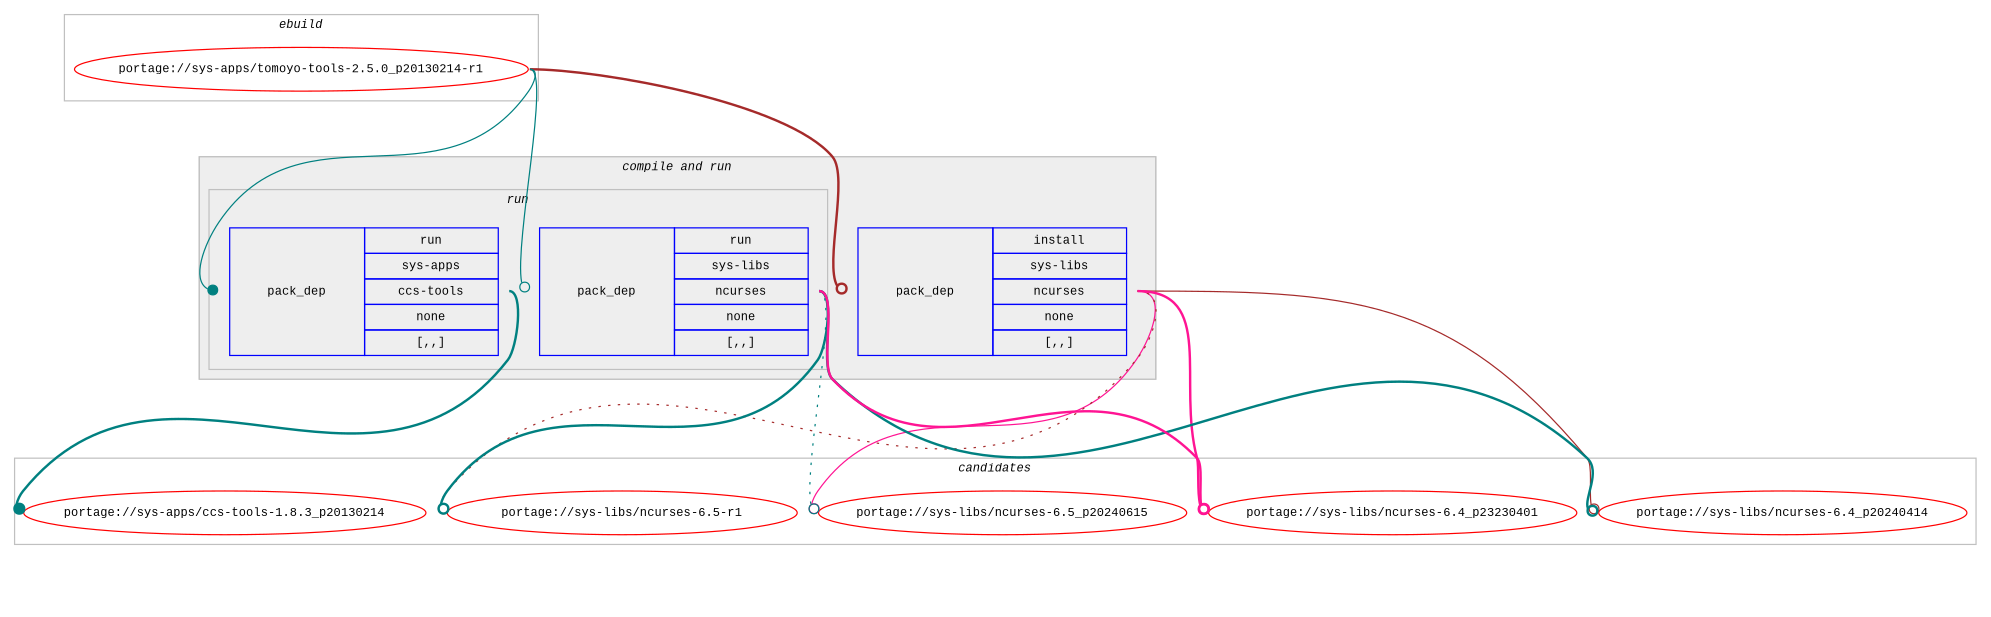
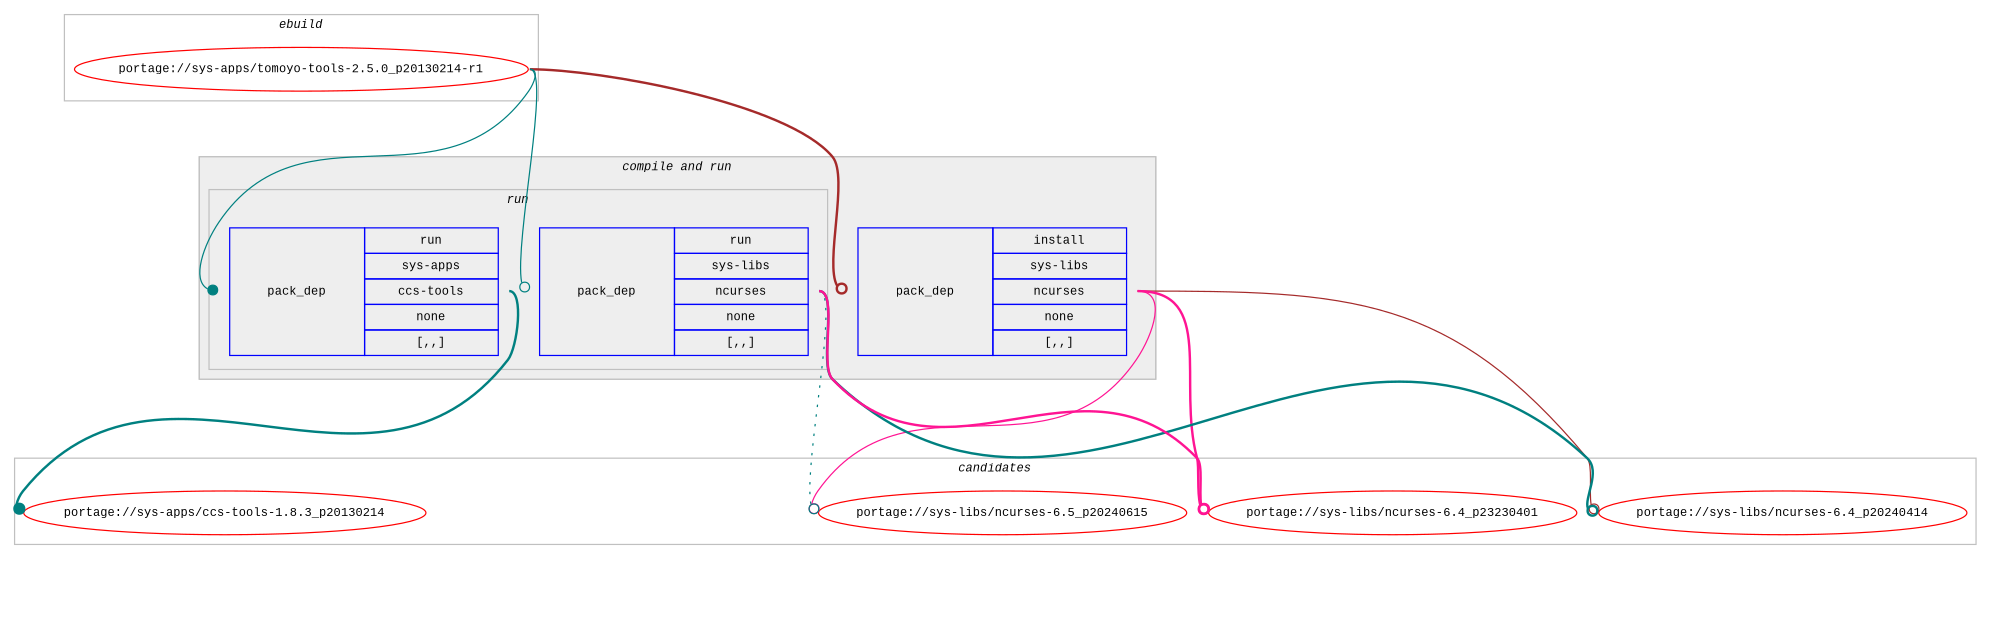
(622, 513) -> none
